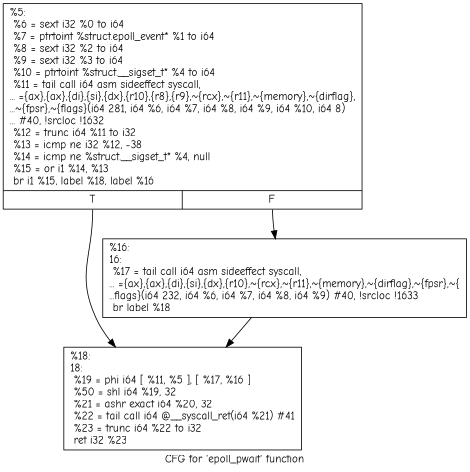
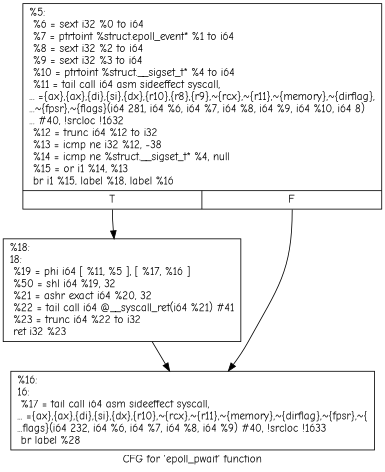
(73, 133) -> (94, 133)
(140, 308) -> (49, 440)
(242, 329) -> (159, 353)
